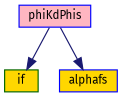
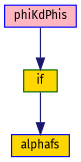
(69, 43) -> (40, 107)
